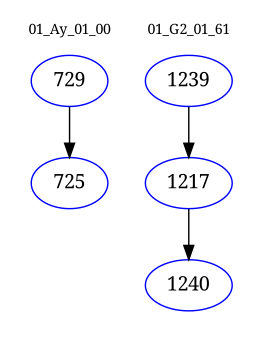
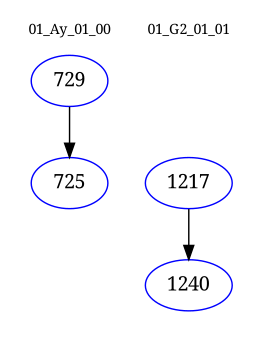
(189, 31) -> (189, 31)
(189, 81) -> none
